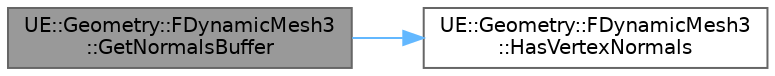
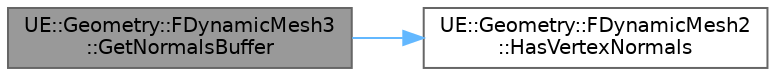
(596, 38) -> (596, 38)
